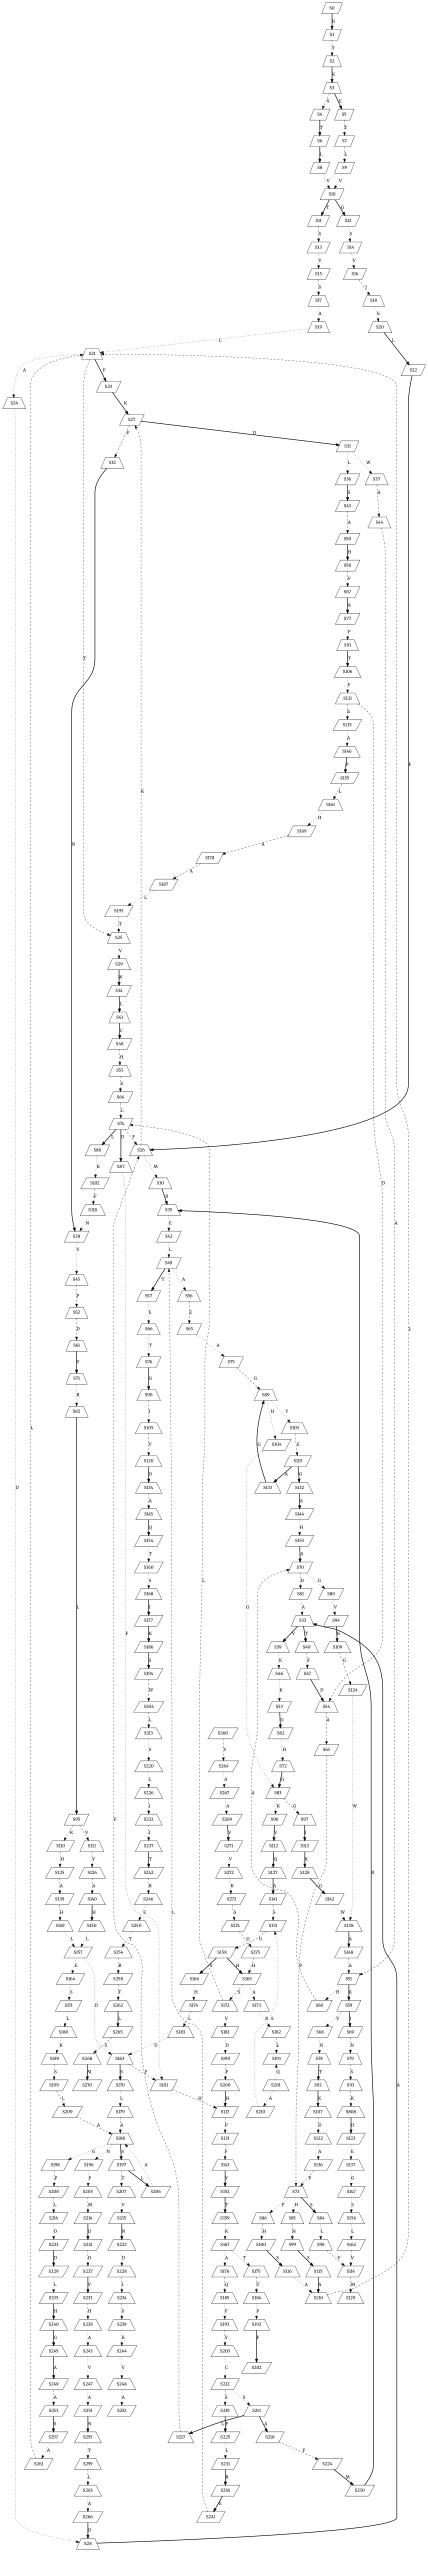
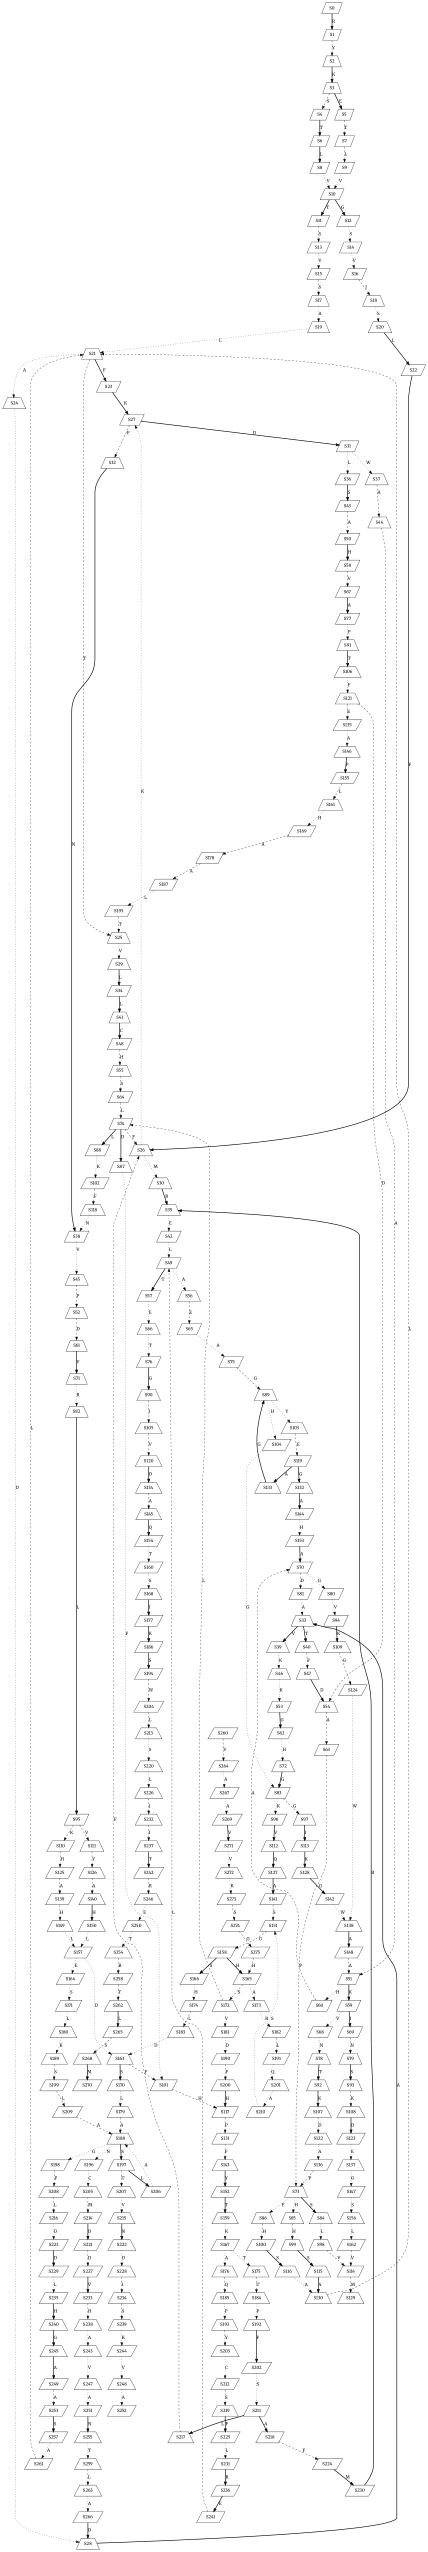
(141, 786) -> (141, 786)
(121, 978) -> (121, 978)
(351, 2071) -> (351, 2071)
(276, 2074) -> (271, 2070)
(351, 2112) -> (351, 2112)
(90, 2178) -> (90, 2178)
(240, 2397) -> (257, 2388)
